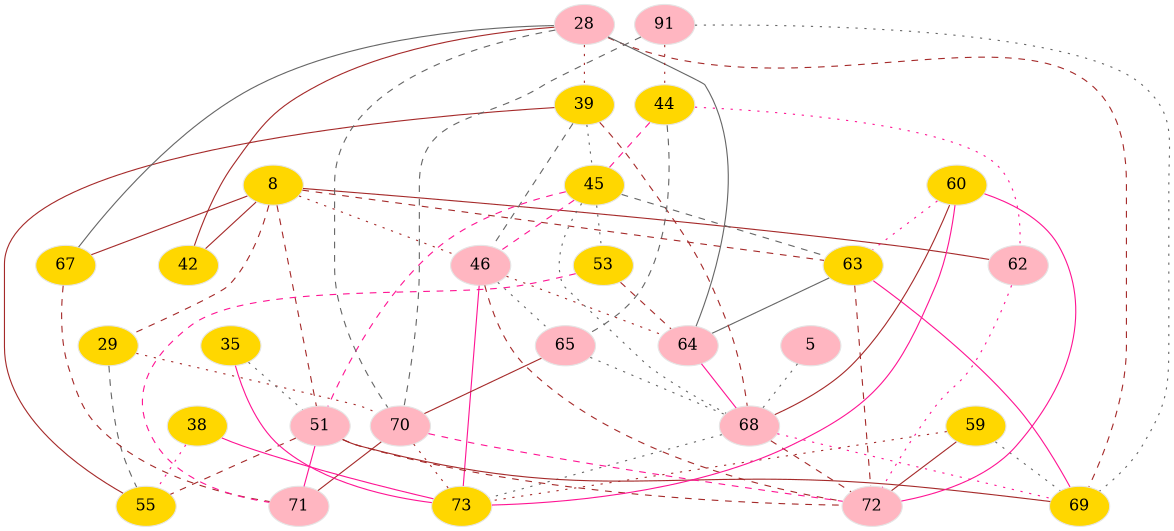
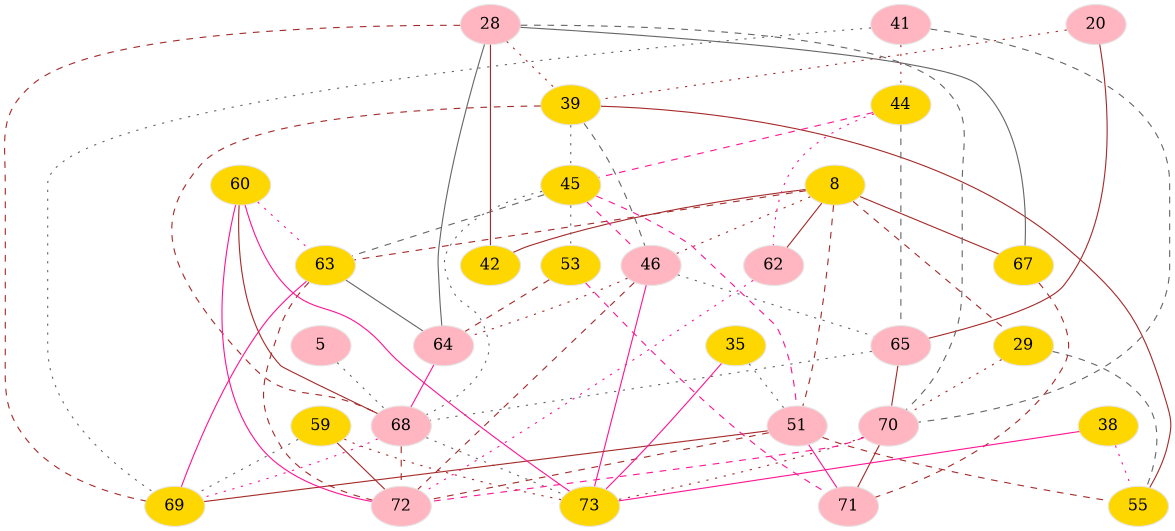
(665, 25) -> (901, 25)
none -> (1096, 25)
